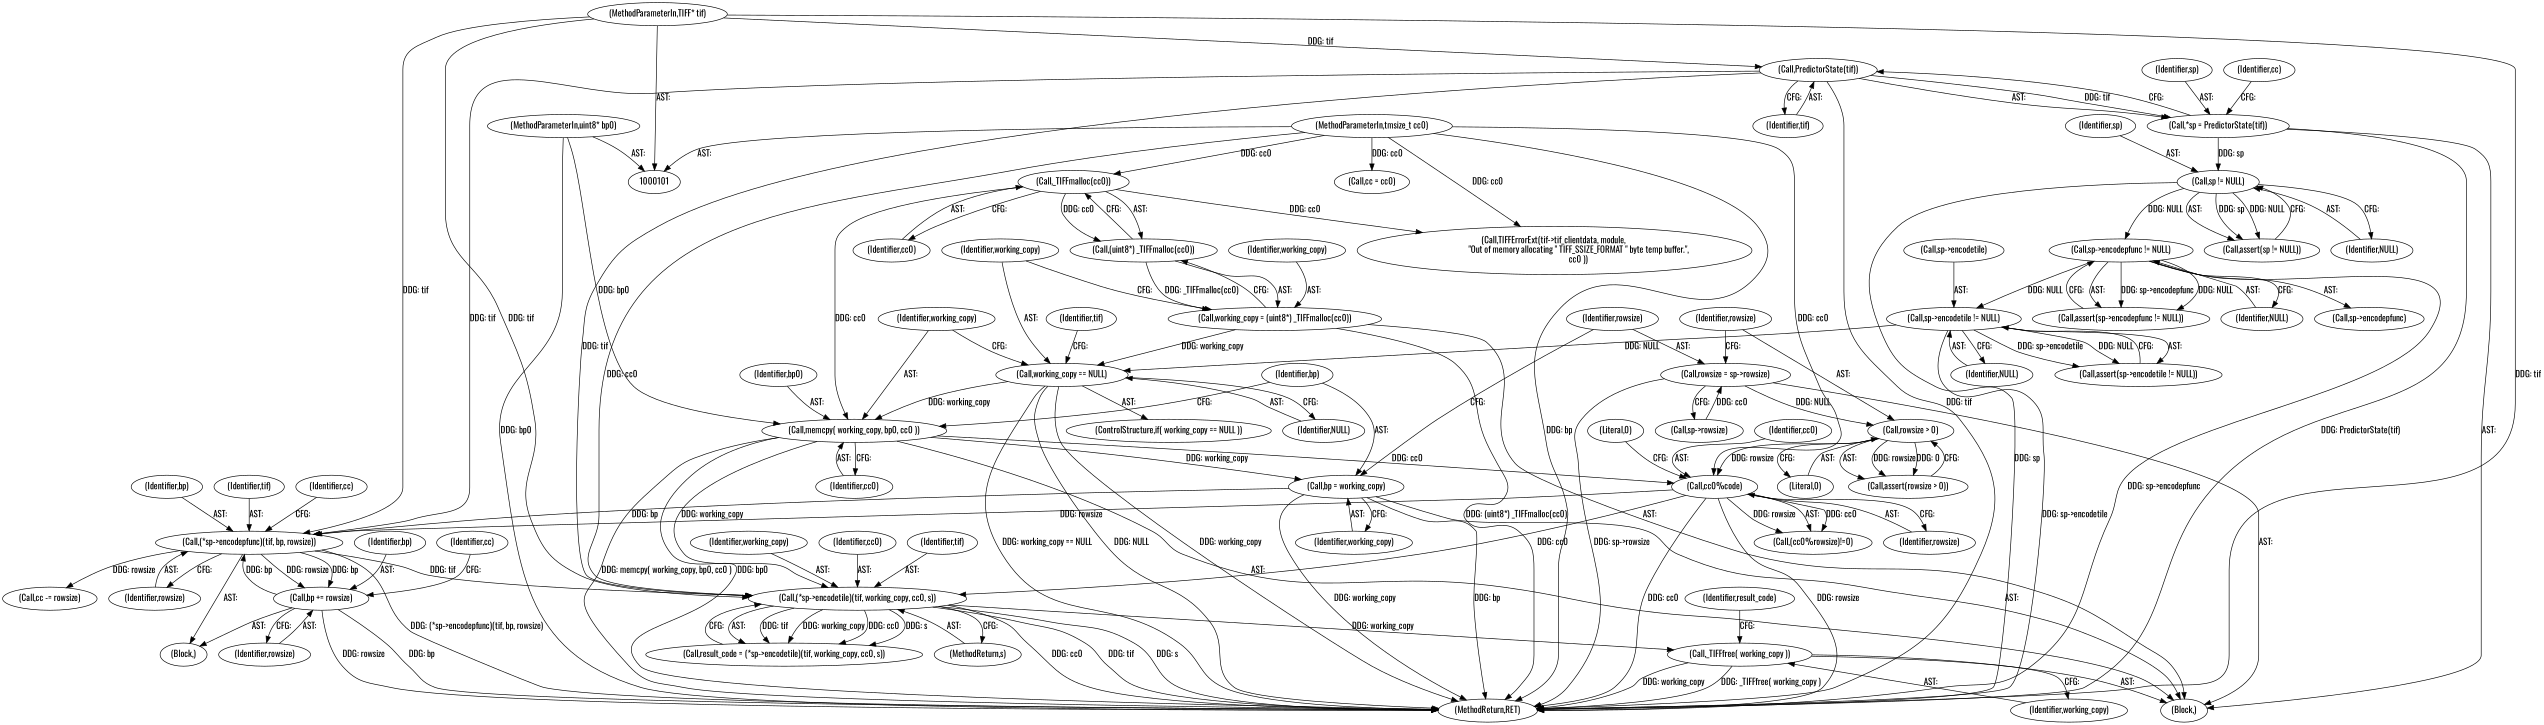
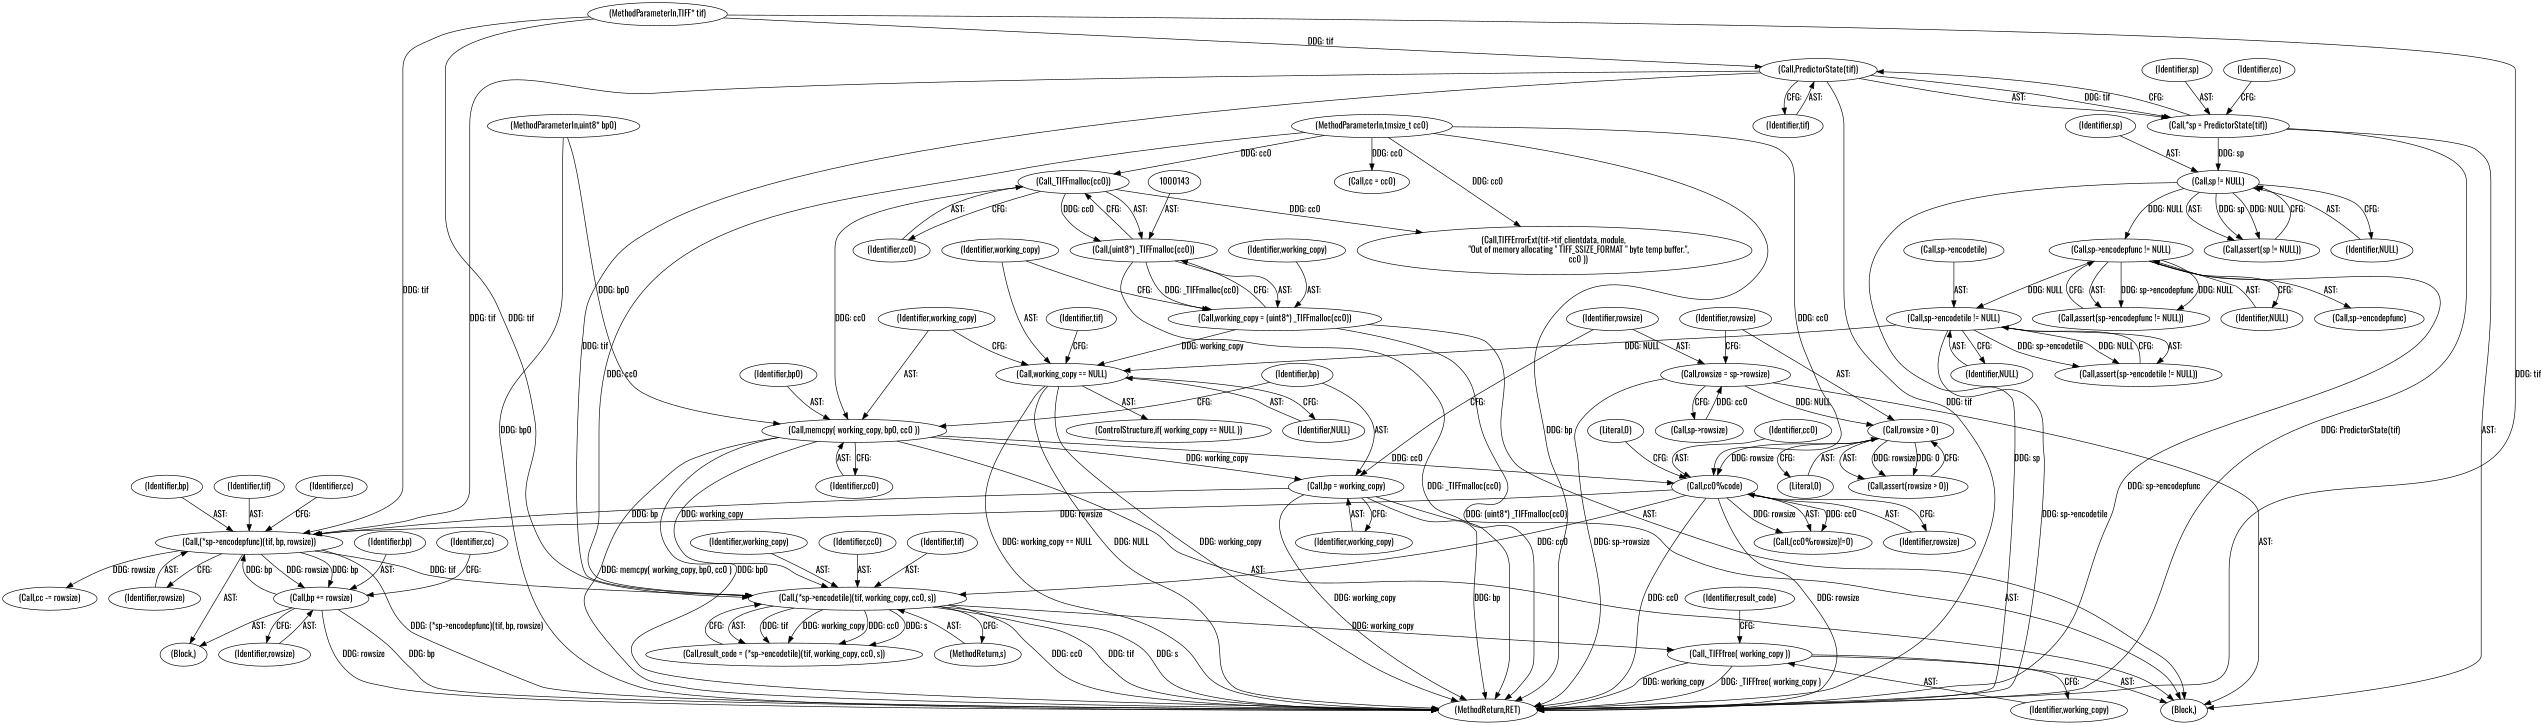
(654, 182) -> none
none -> (1175, 182)
none -> (1425, 384)
(943, 394) -> none
